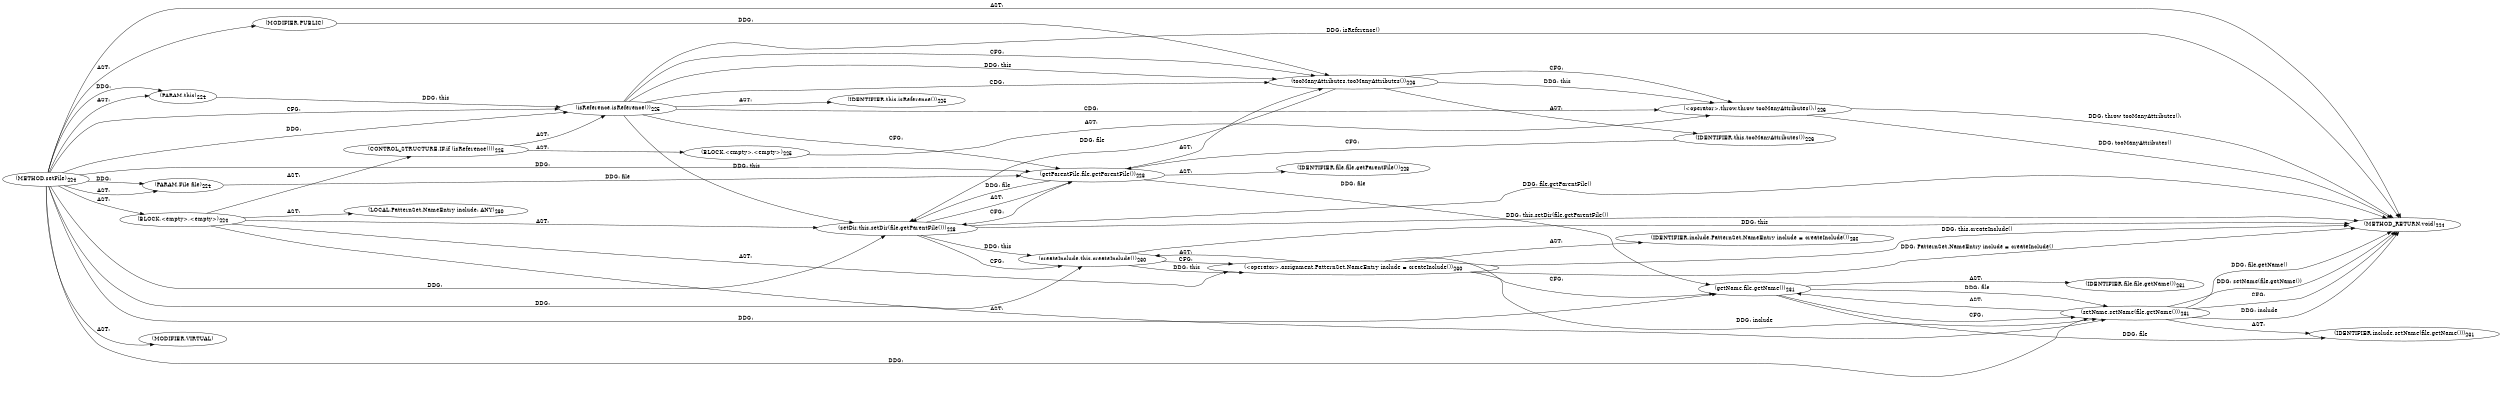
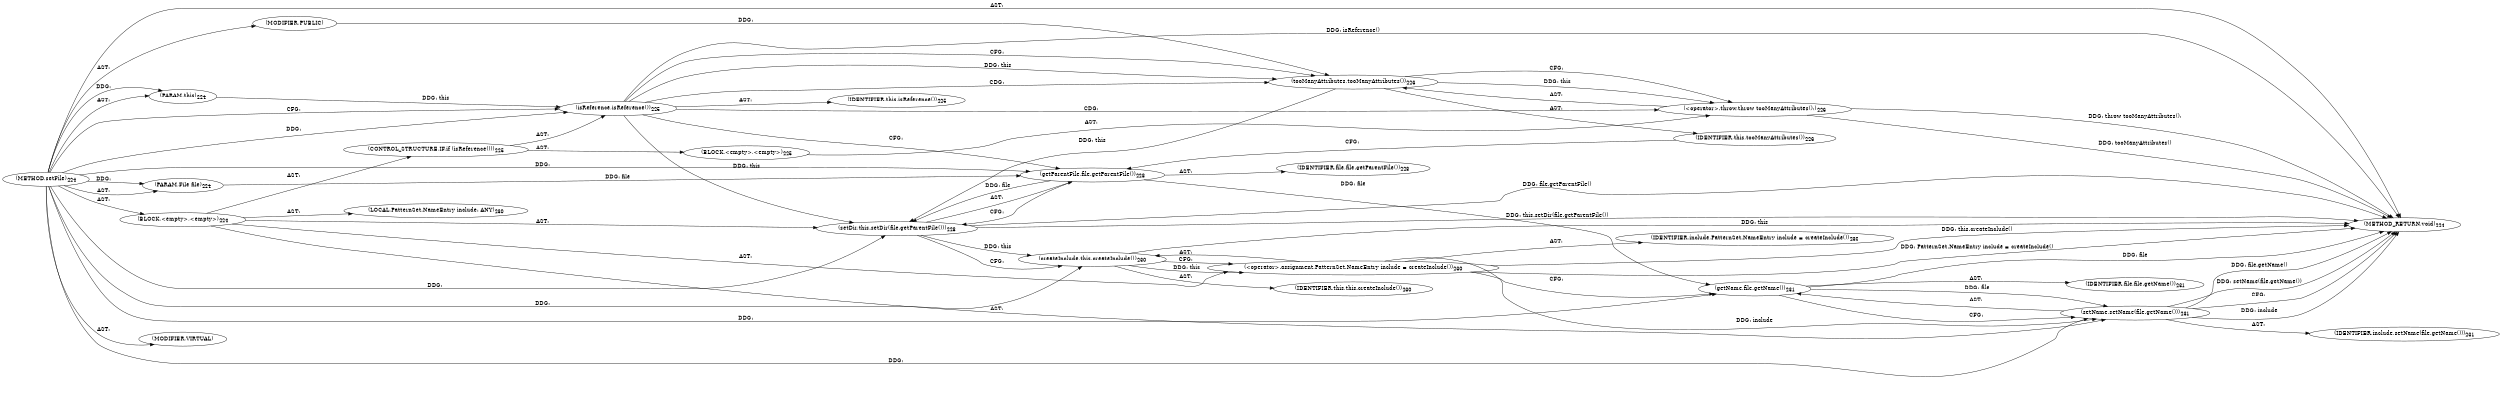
(1216, 133) -> (1537, 100)
(1092, 141) -> (1092, 141)
none -> (1353, 289)
(2047, 336) -> (2095, 260)
